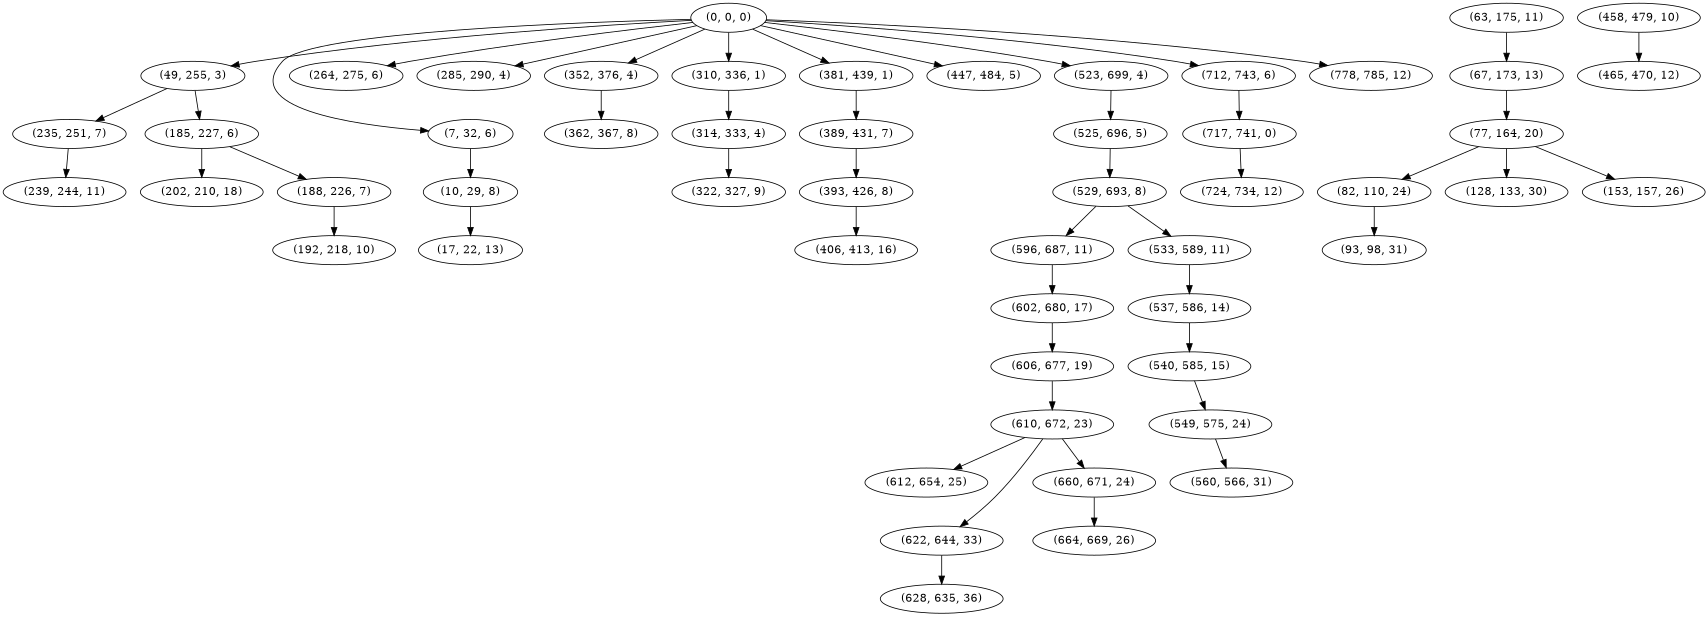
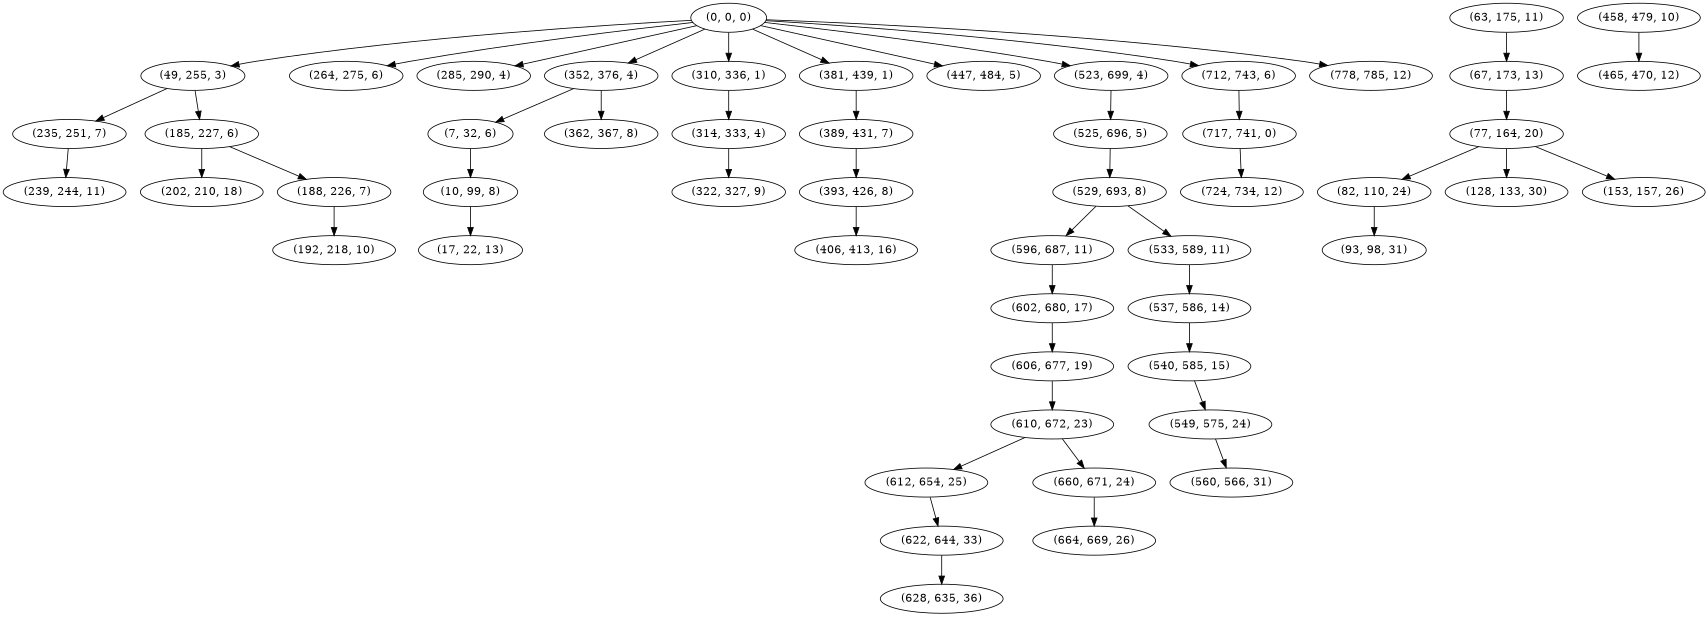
(393, 36) -> (538, 104)
(470, 192) -> (470, 192)
(1008, 483) -> (933, 508)
